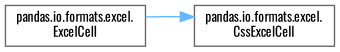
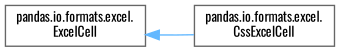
(163, 17) -> (177, 35)
